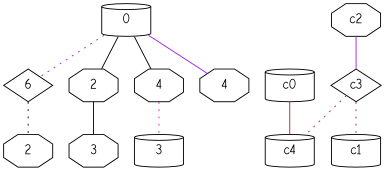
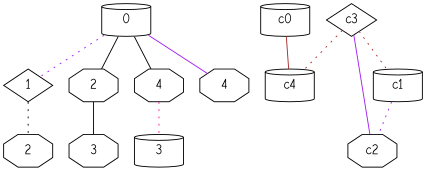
(28, 85) -> (28, 85)
none -> (385, 118)
